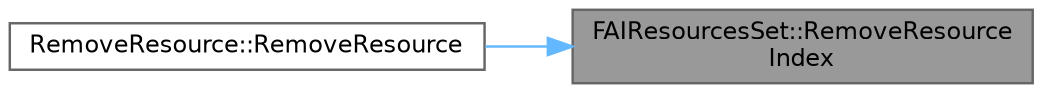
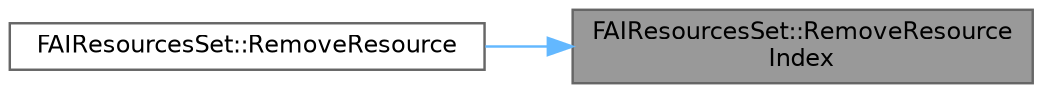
(247, 46) -> (247, 46)
